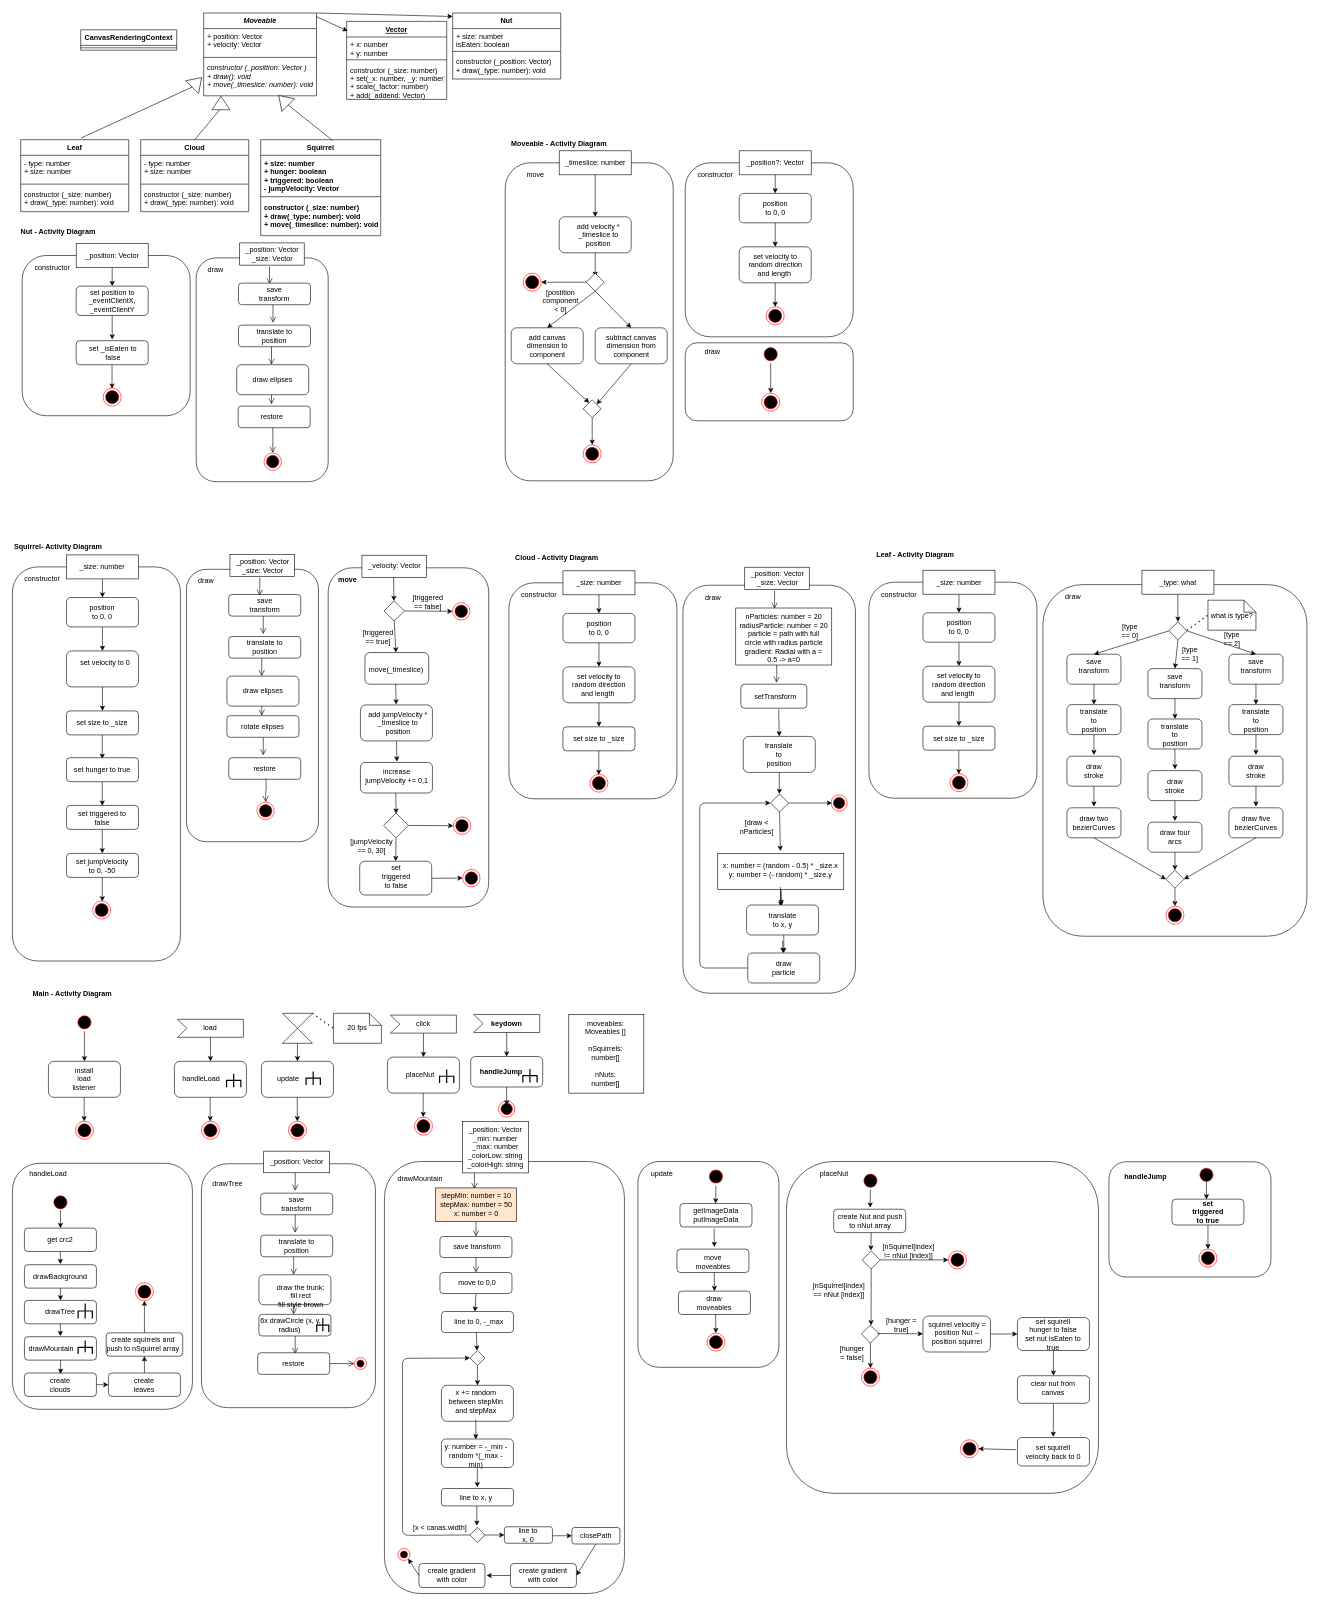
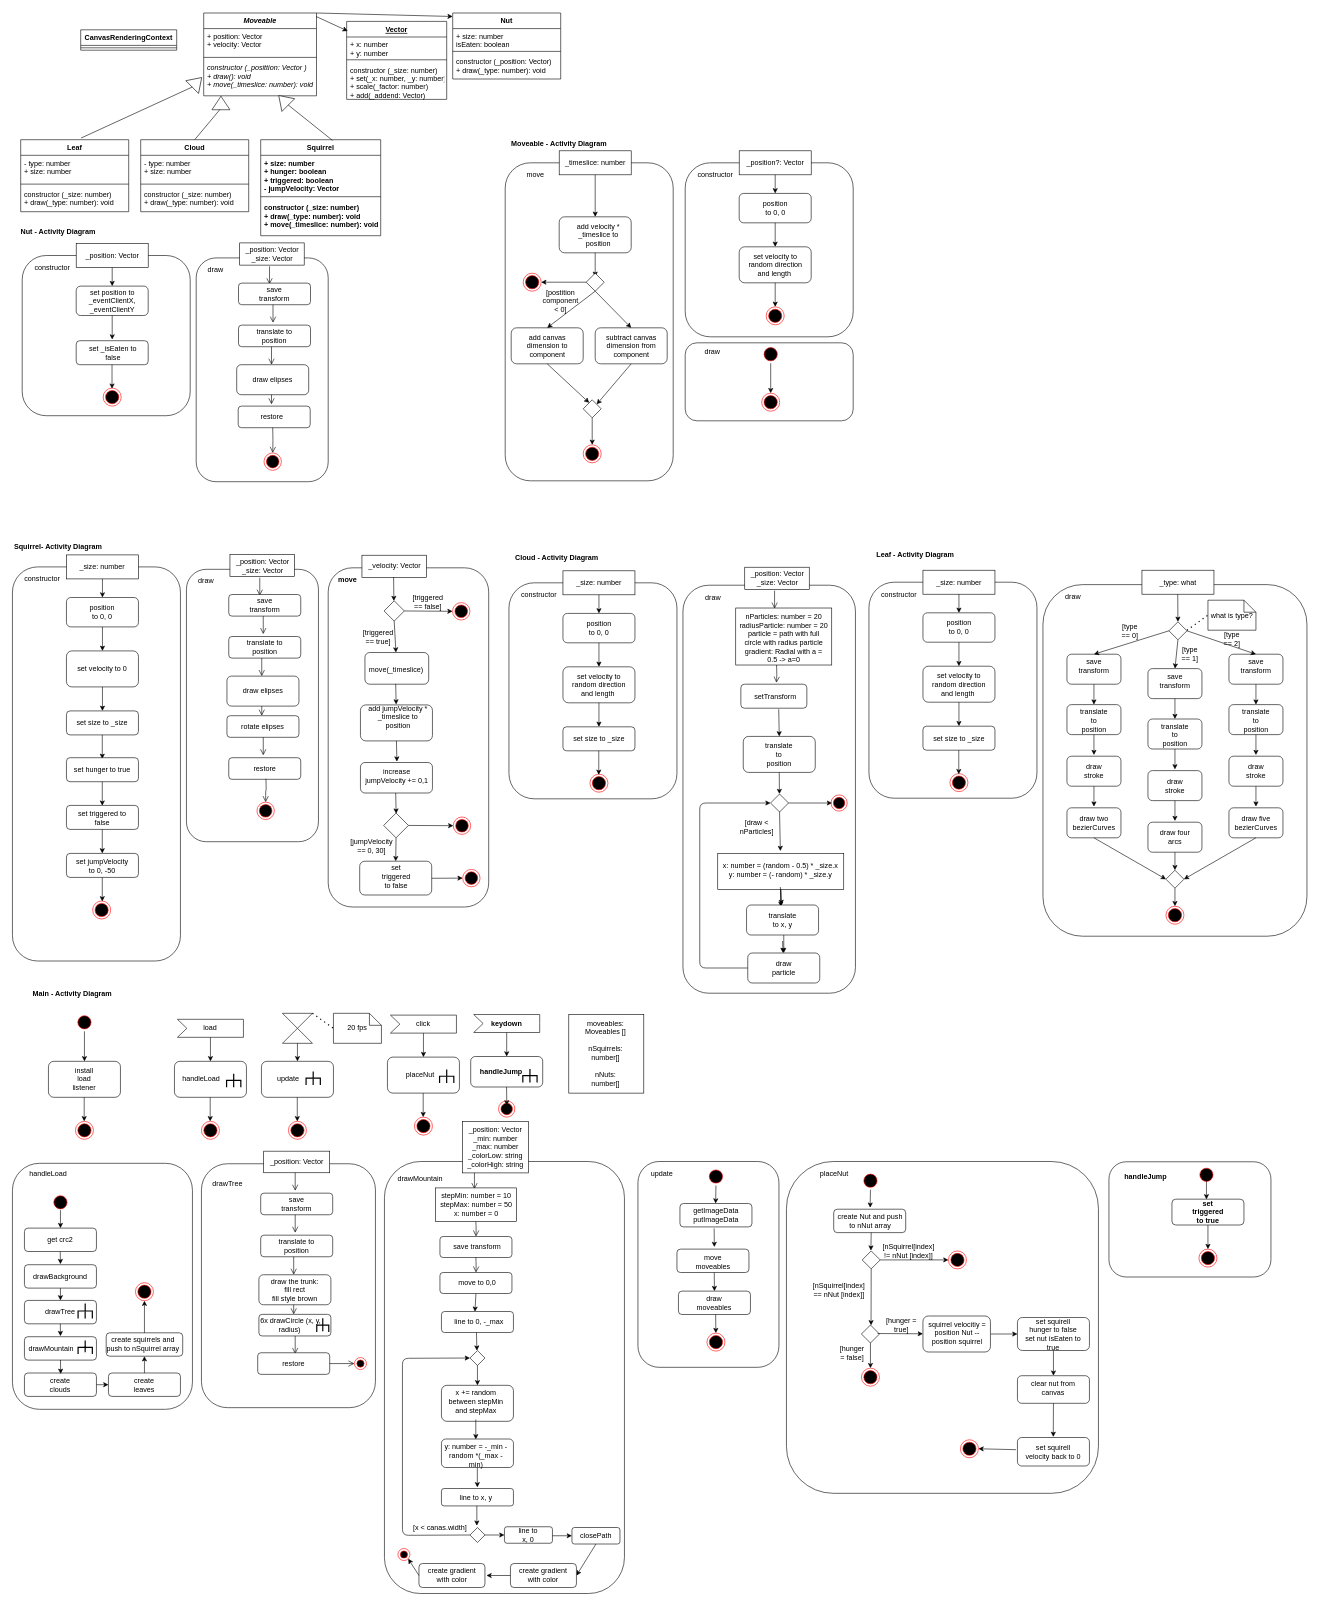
(105, 663) -> (102, 669)
(398, 723) -> (398, 717)
(476, 1205) -> (476, 1205)
(301, 1296) -> (295, 1290)
